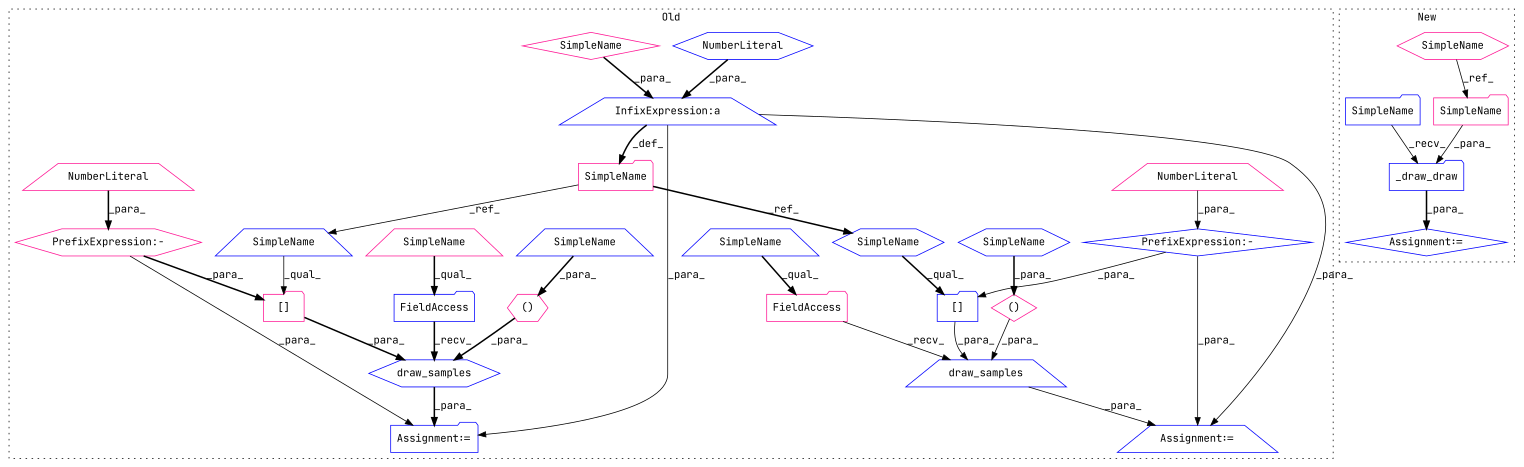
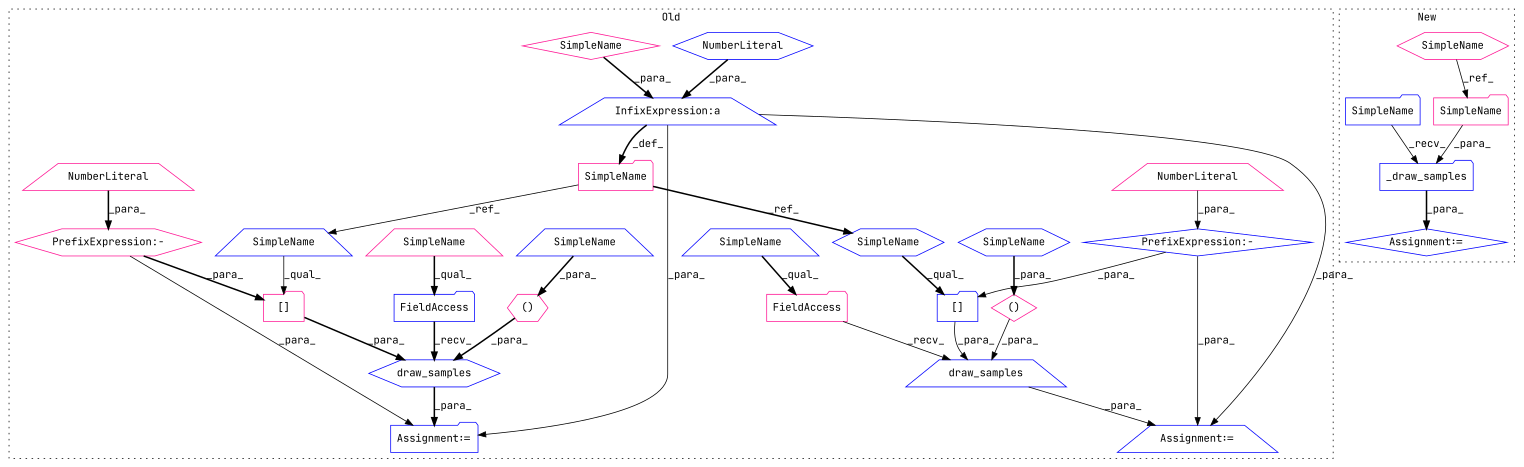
(1427, 177) -> (1427, 177)
